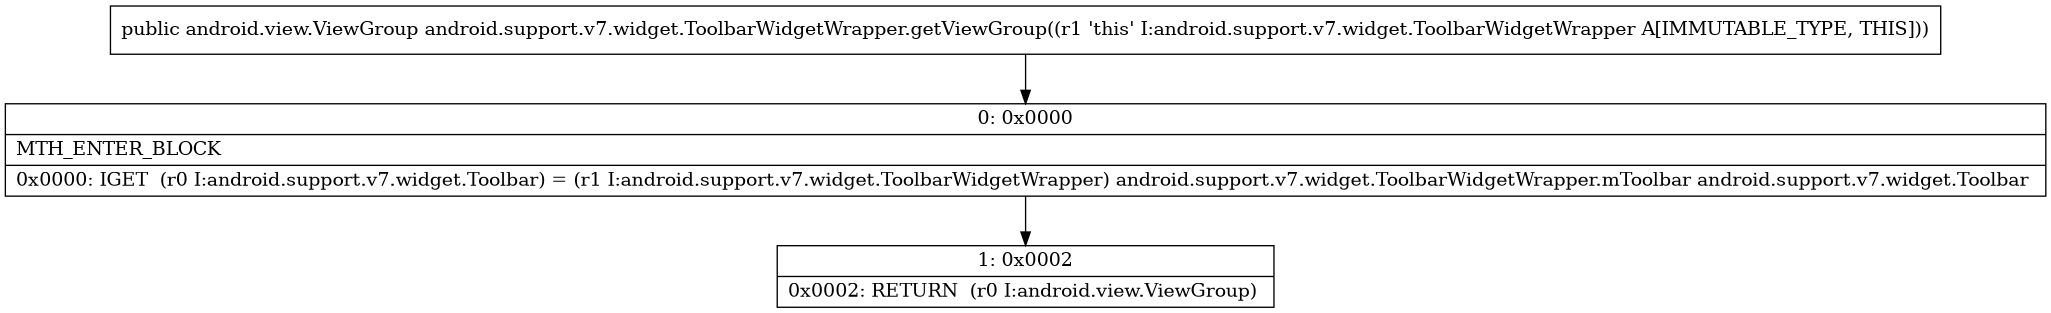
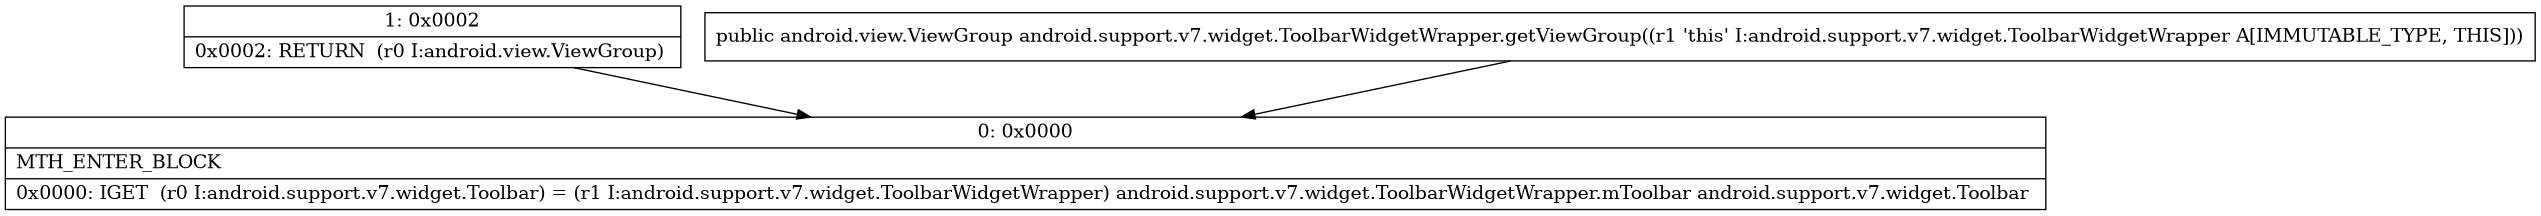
(1026, 214) -> (685, 91)
